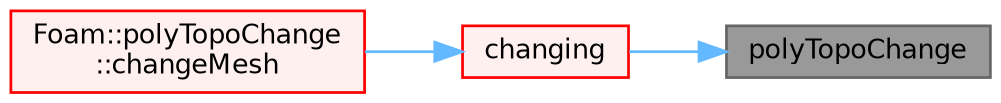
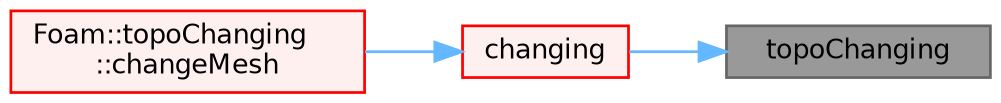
(188, 52) -> (188, 52)
(858, 52) -> (858, 52)
